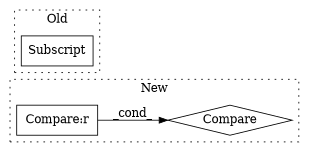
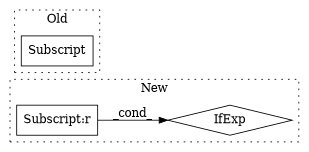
(57, 120) -> (57, 120)
(230, 120) -> (230, 120)
